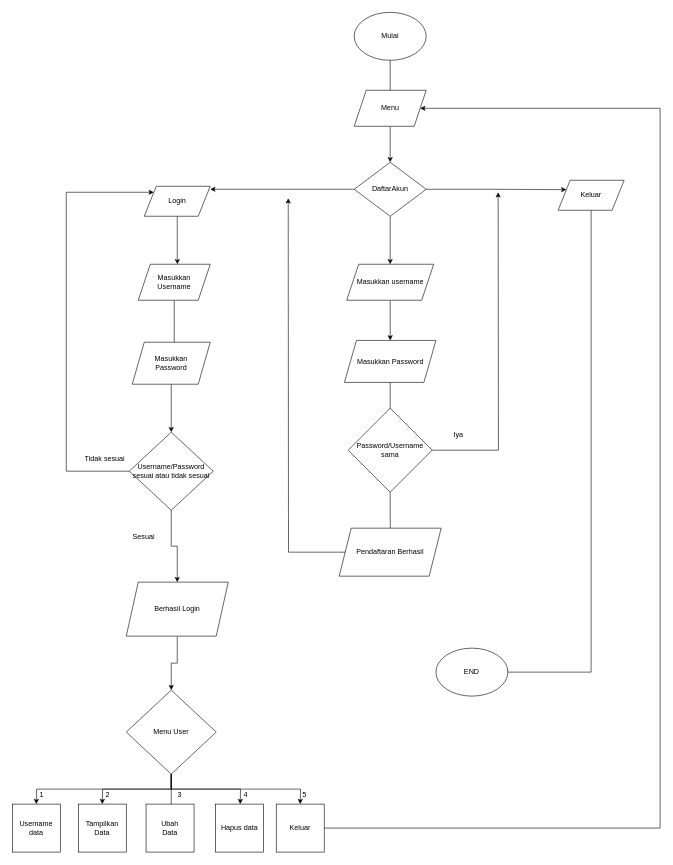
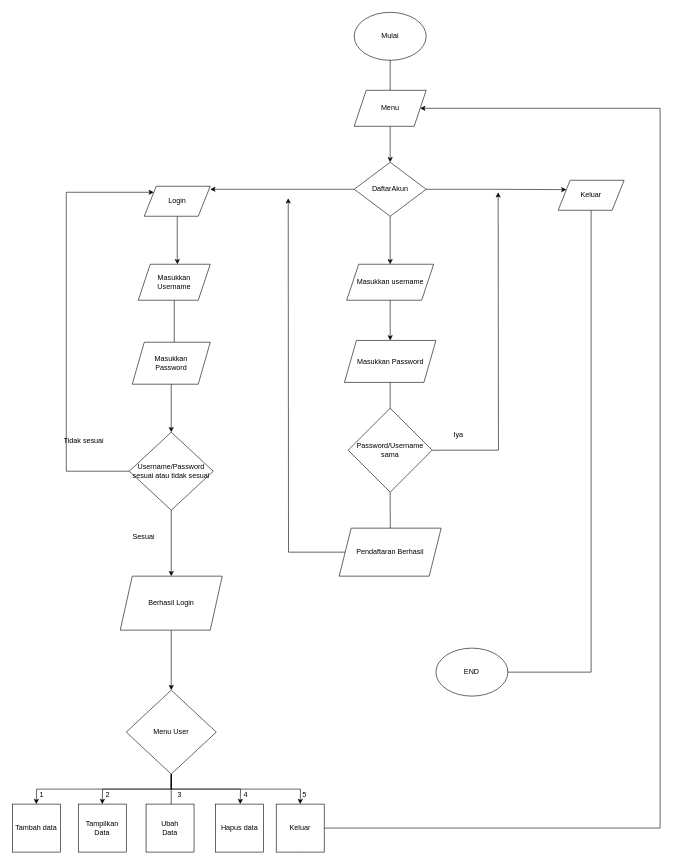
(105, 459) -> (84, 441)
(177, 609) -> (171, 603)
(36, 828) -> (36, 828)
